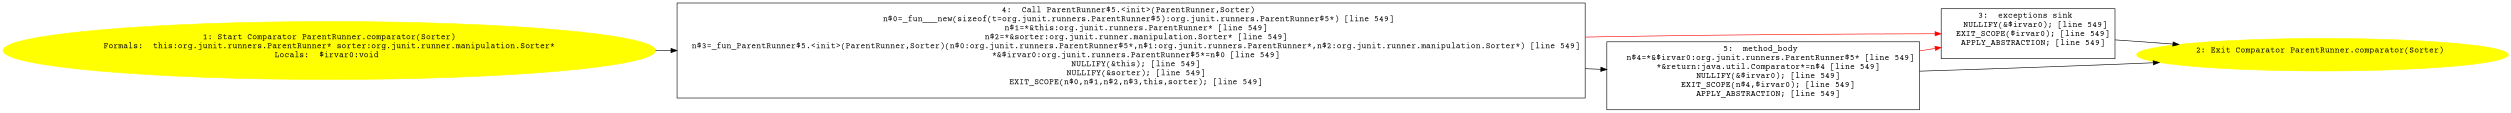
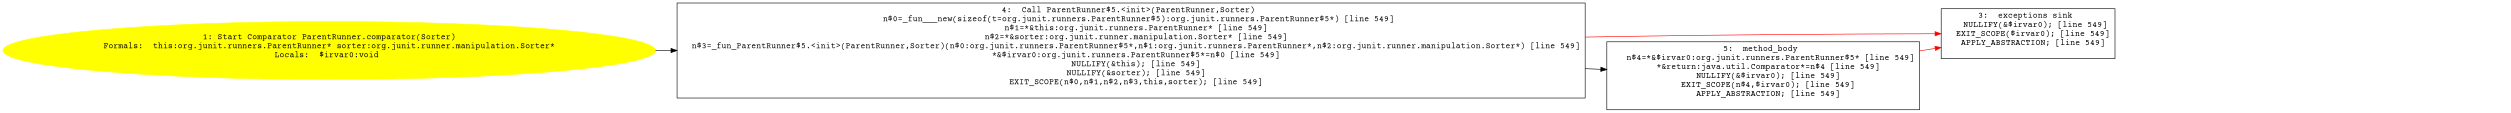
(2322, 55) -> none
